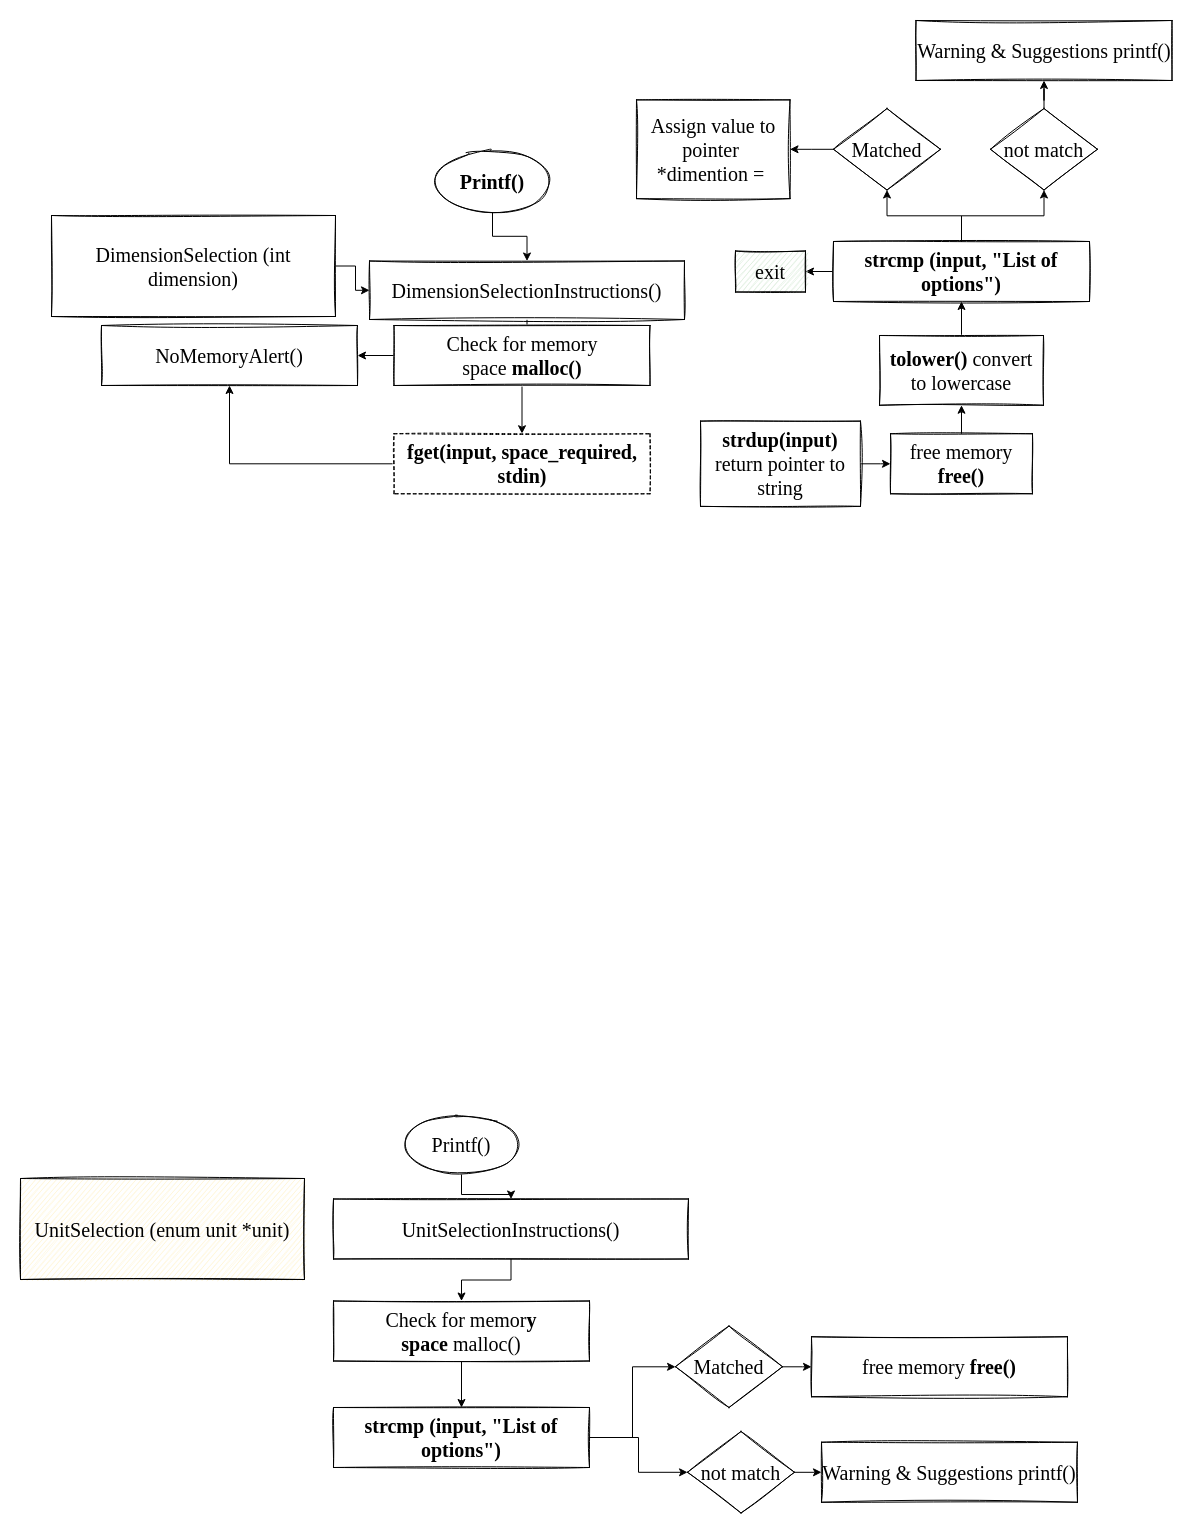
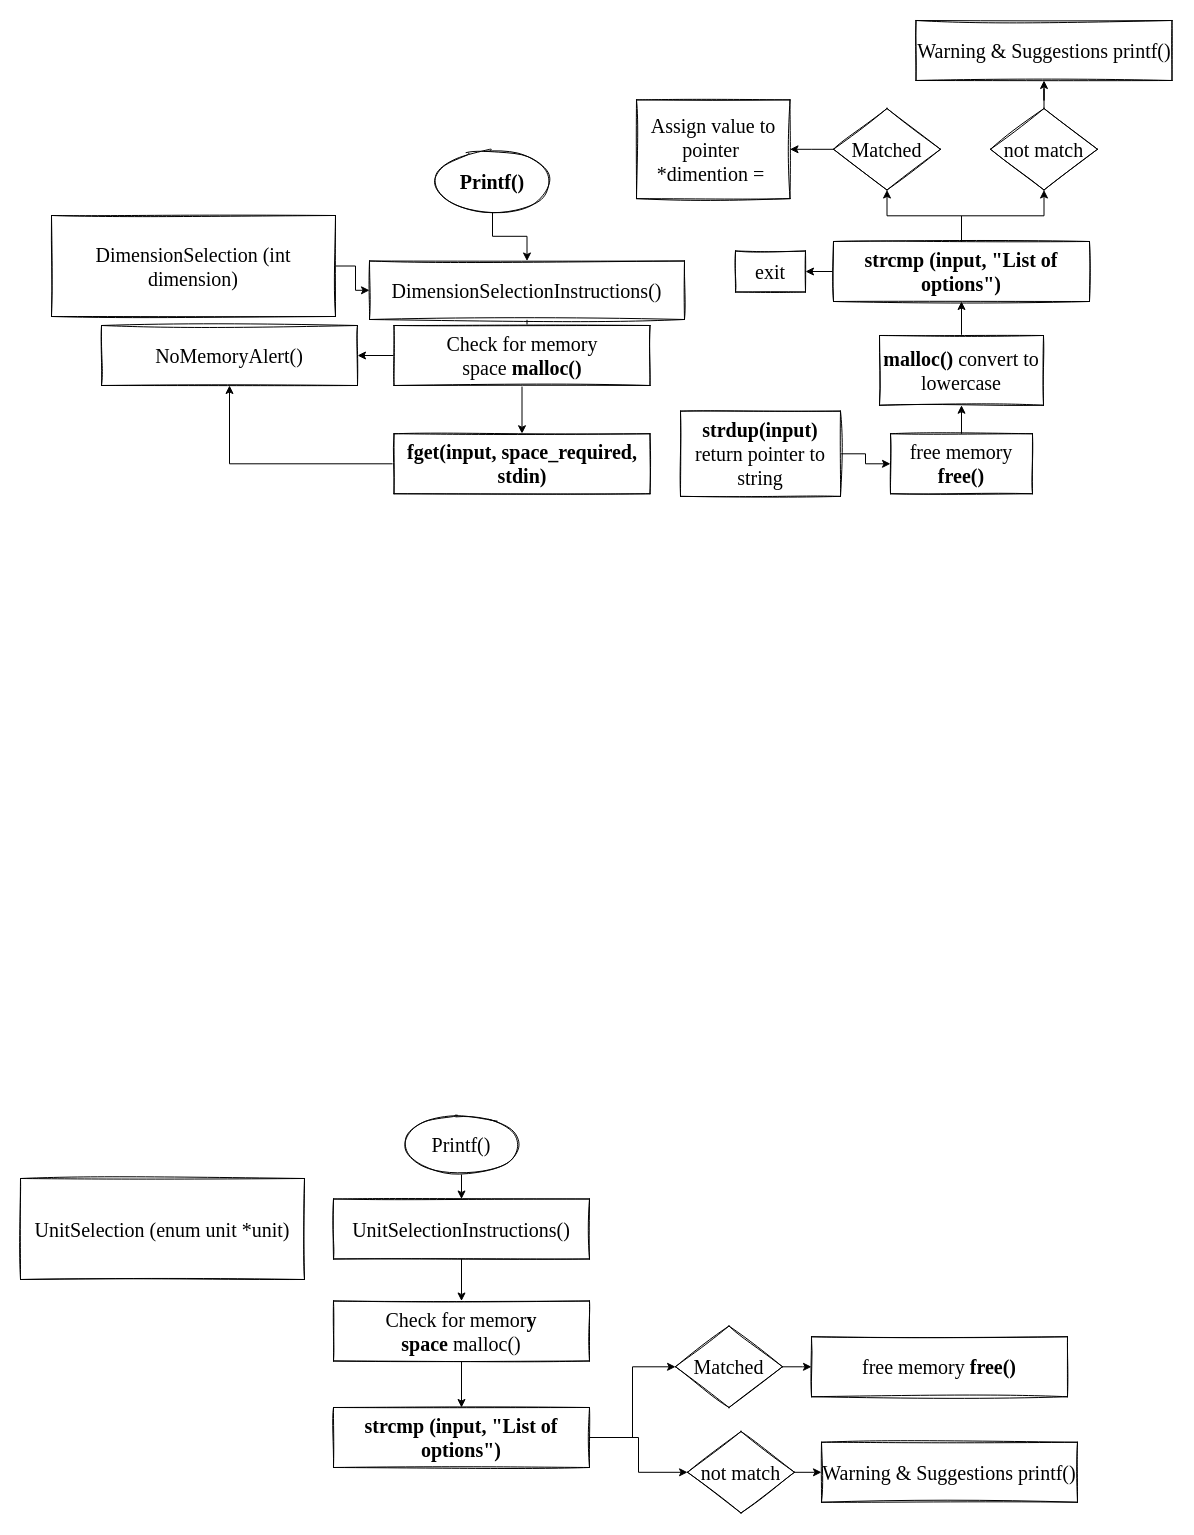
(771, 272) -> (771, 272)
(962, 371) -> (962, 371)
(522, 464) -> (522, 464)
(781, 464) -> (761, 454)
(163, 1229) -> (163, 1229)
(511, 1229) -> (462, 1229)
